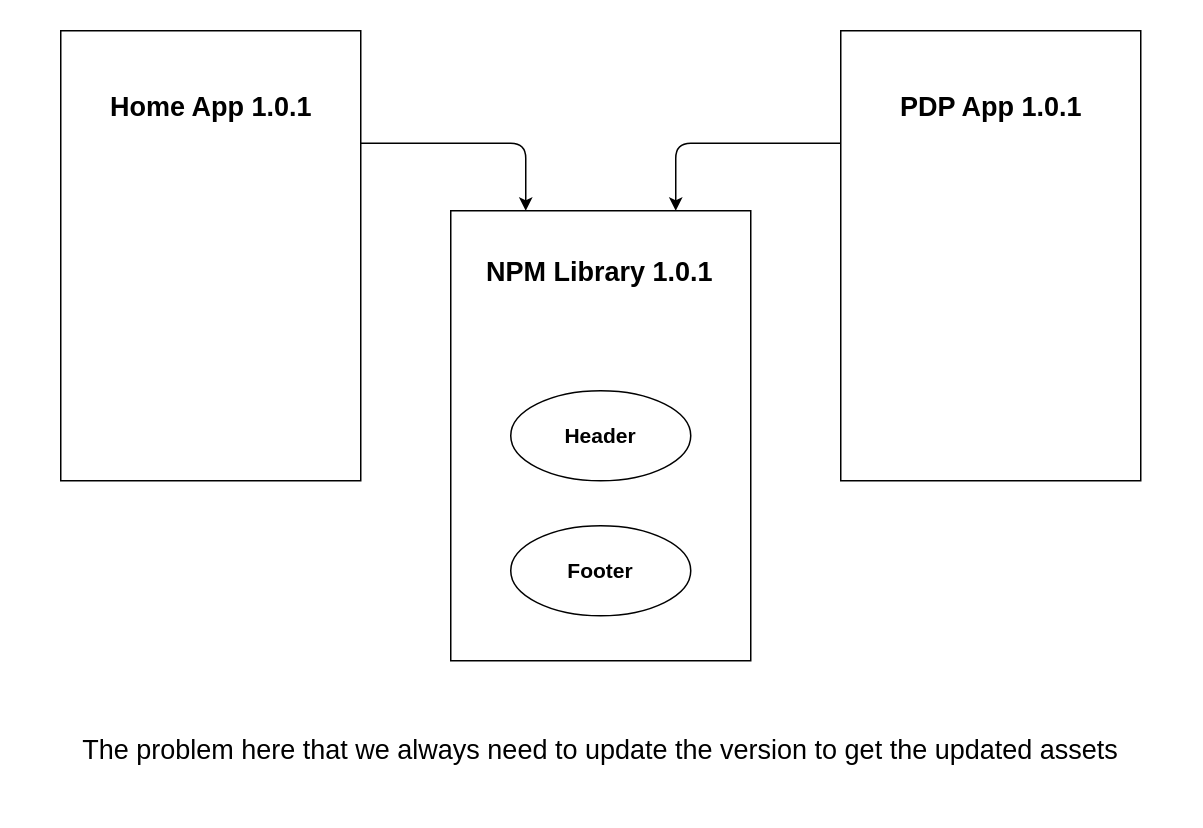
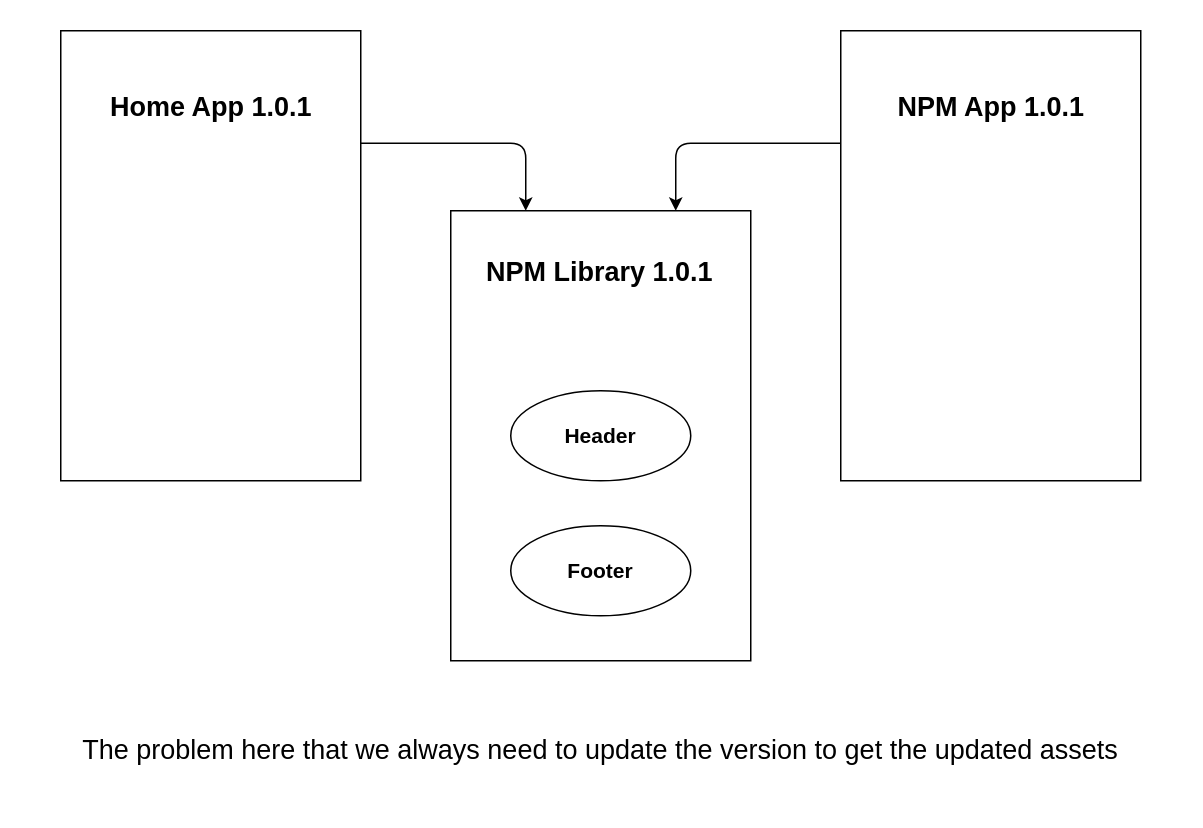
(992, 106) -> (992, 106)
